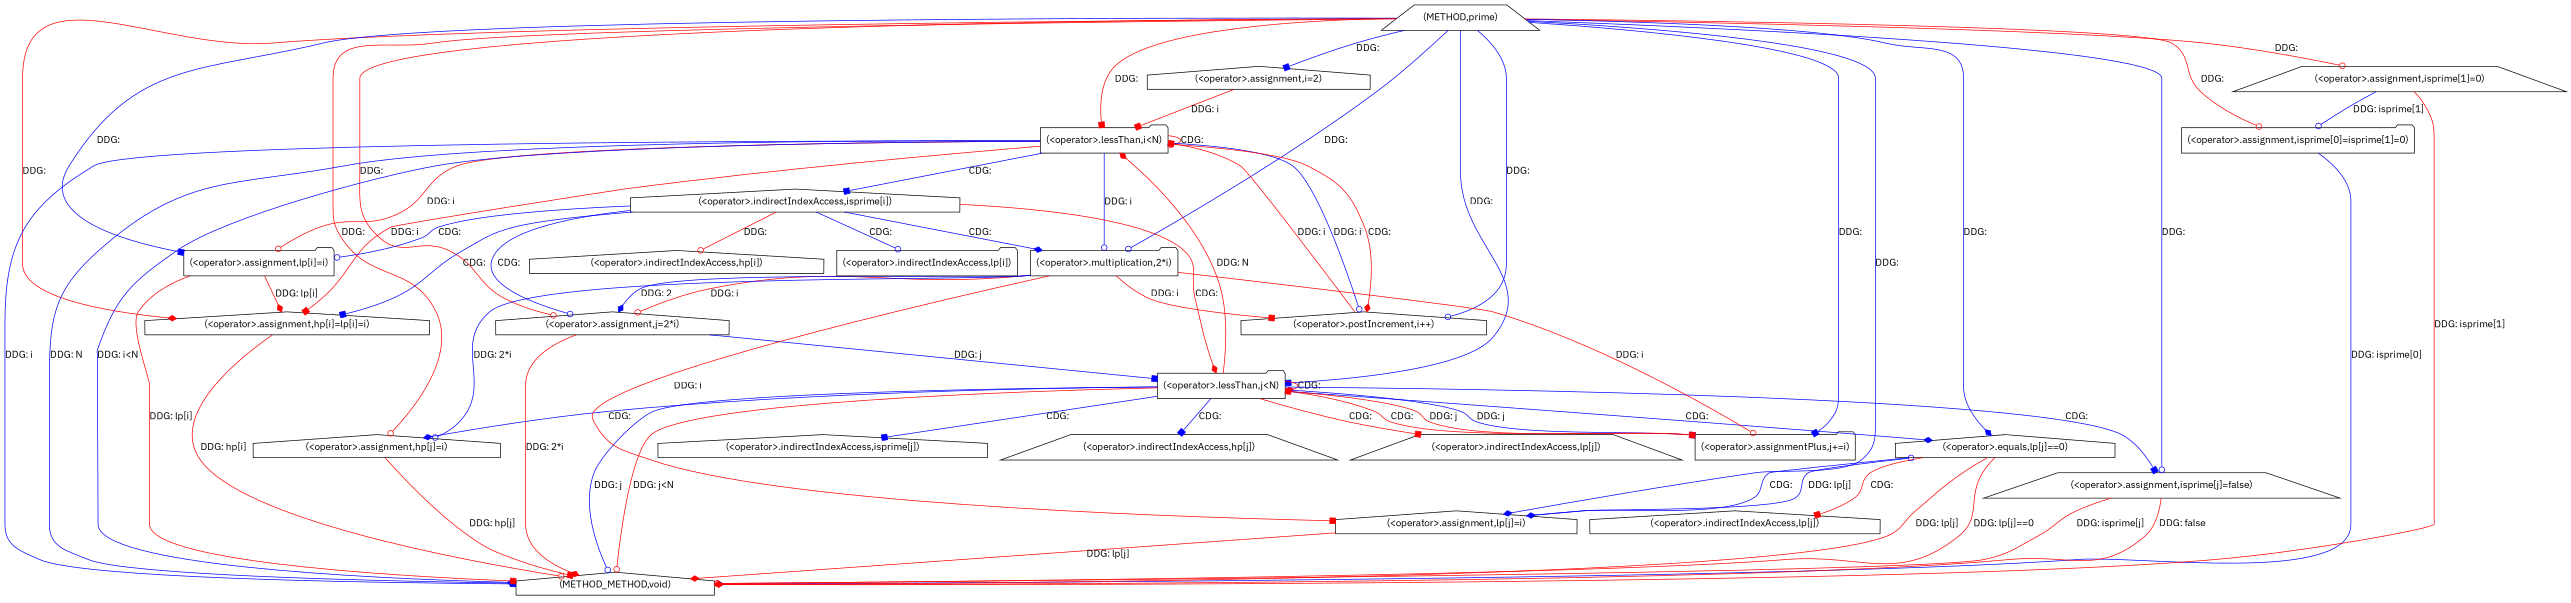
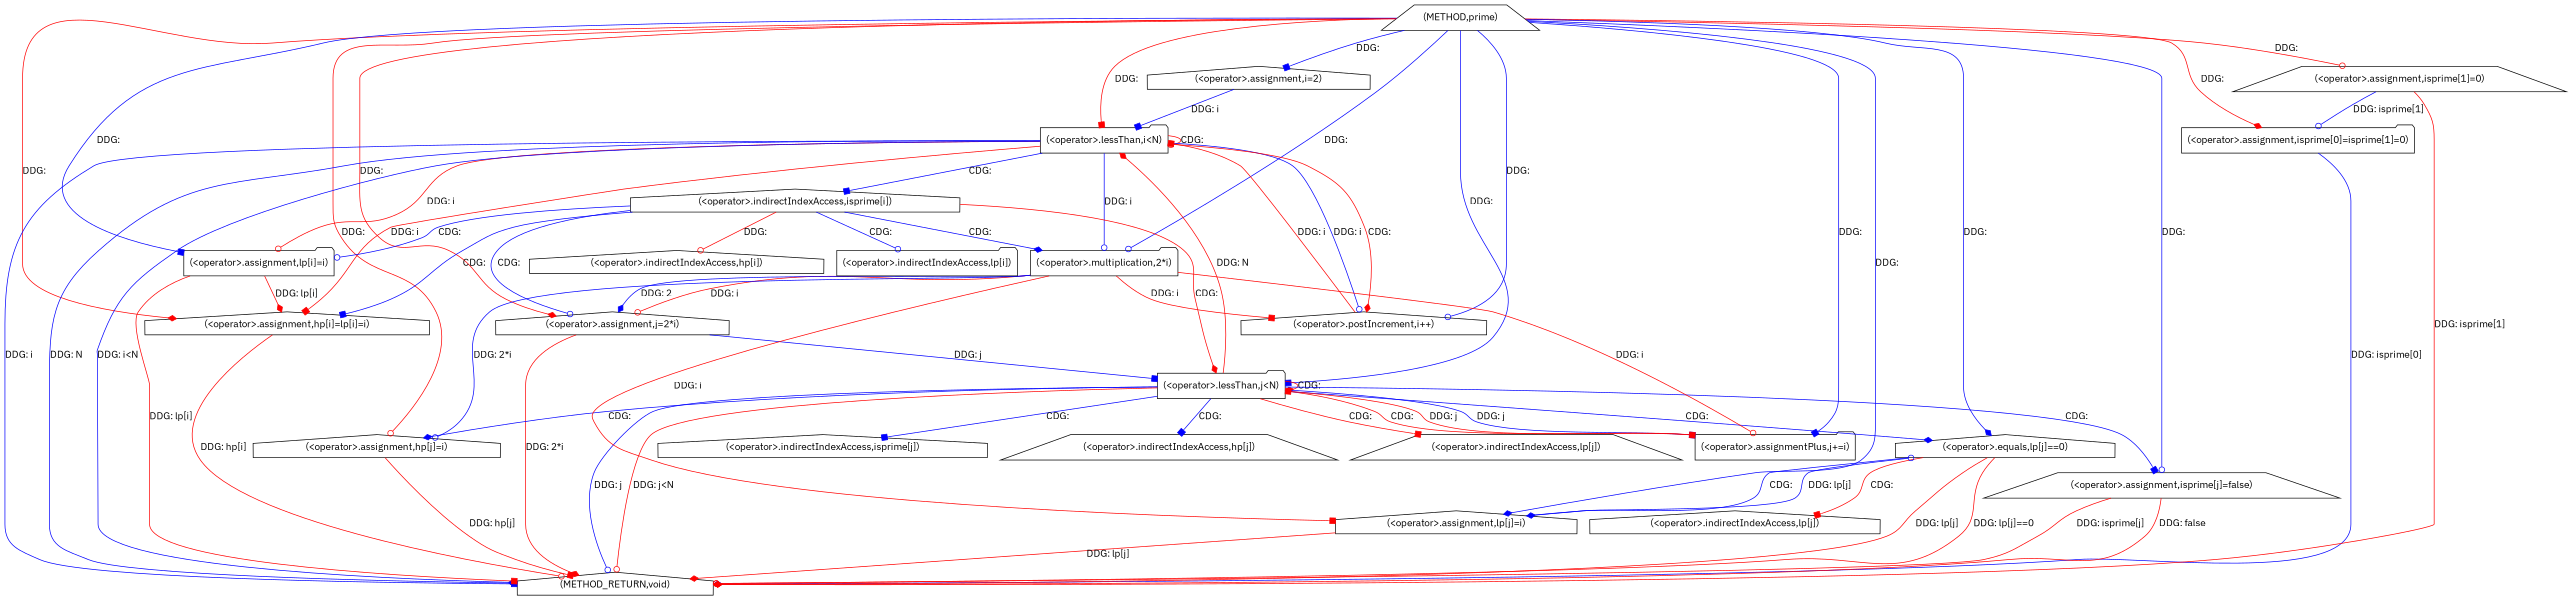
(1910, 26) -> (1909, 26)
(625, 37) -> (626, 37)
(1188, 107) -> (1188, 107)
(615, 585) -> (615, 585)
